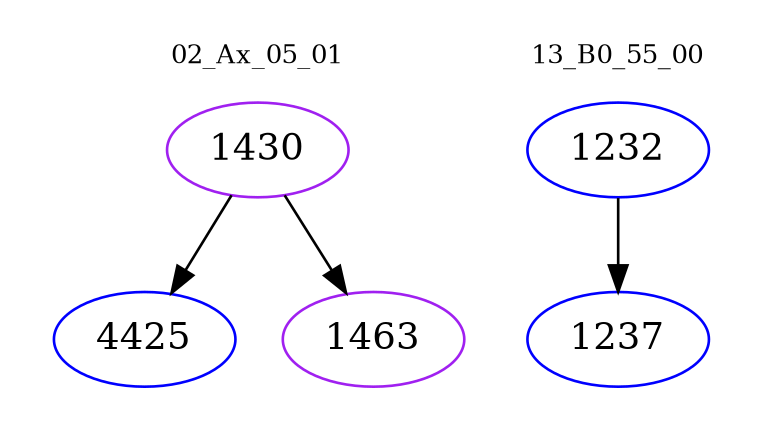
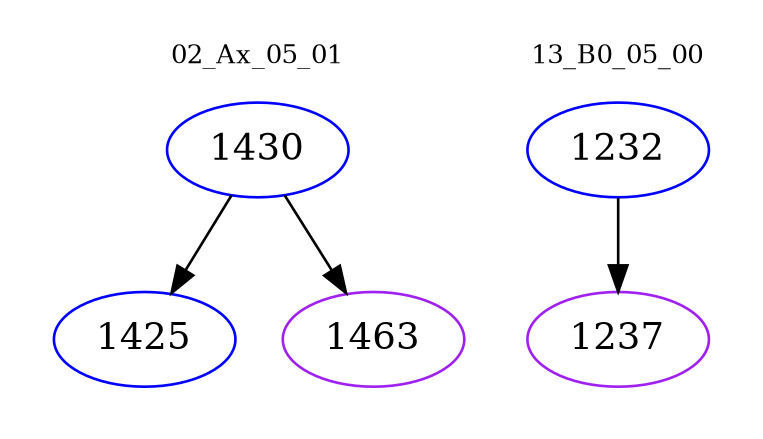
(618, 57) -> (618, 57)
(258, 150) -> (258, 150)
(145, 339) -> (145, 339)
(618, 339) -> (618, 339)
